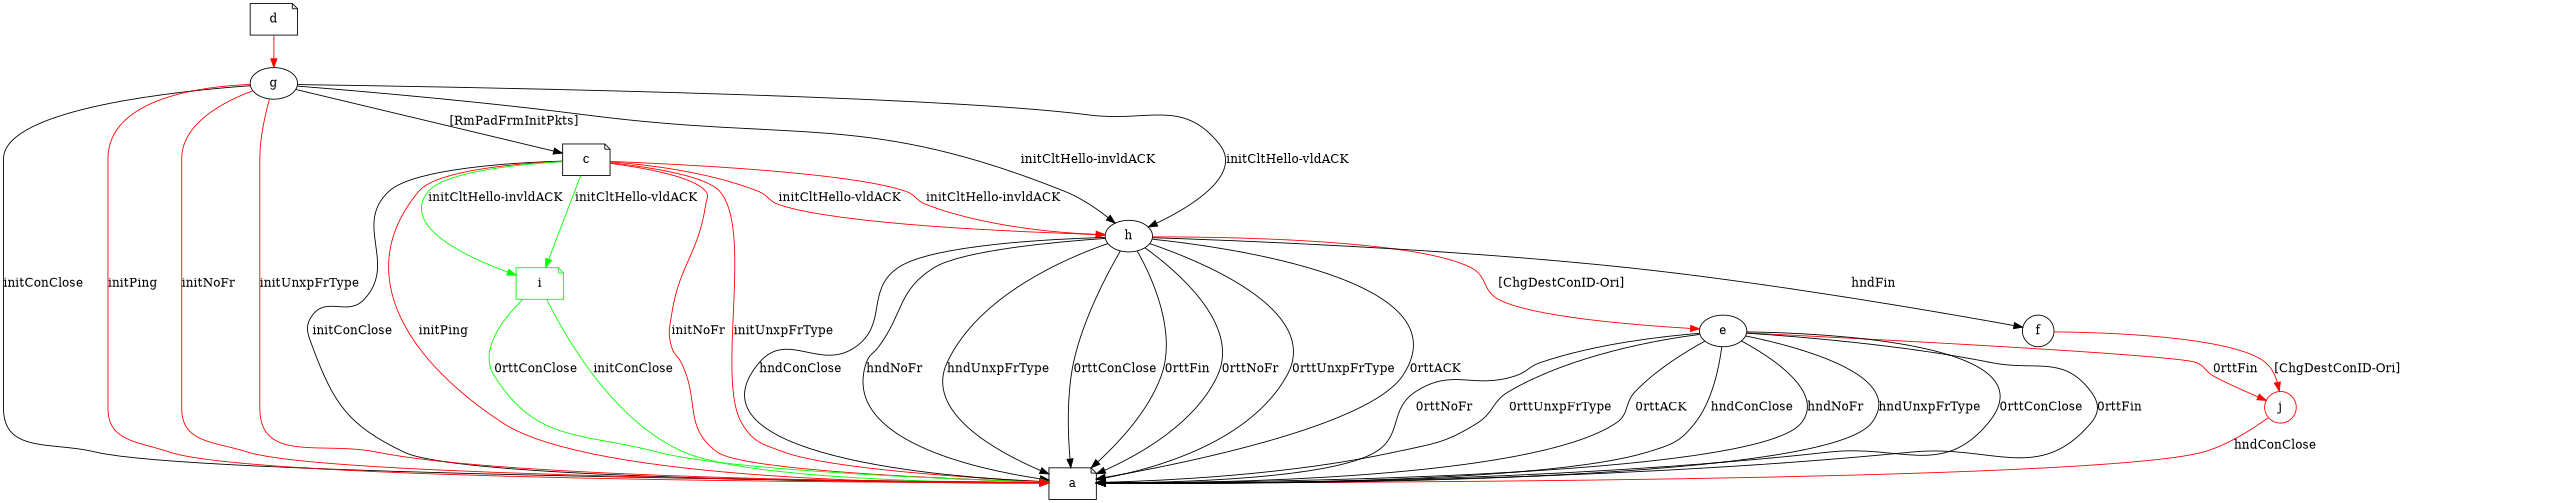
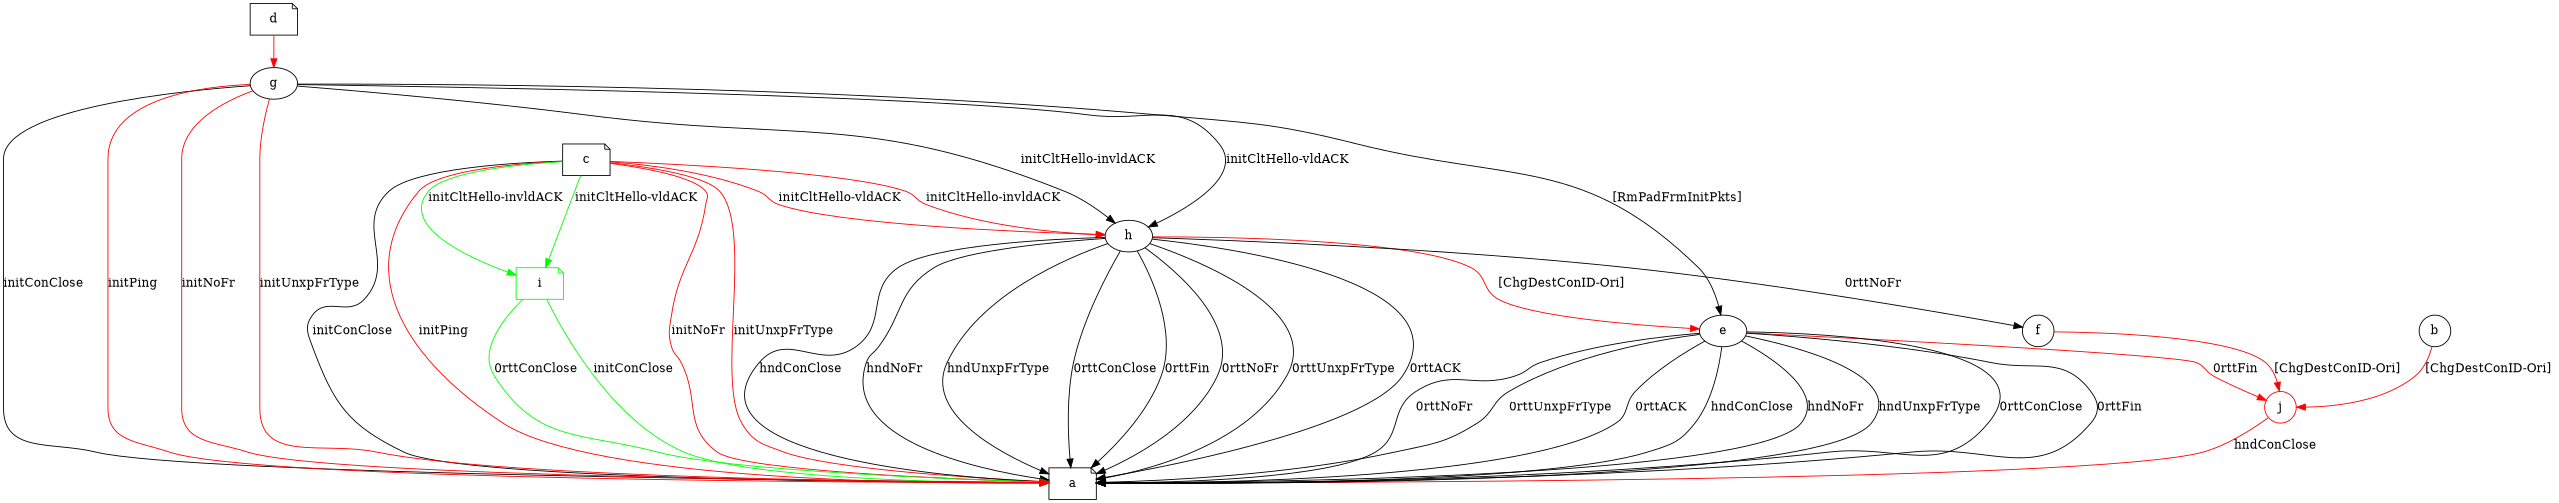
(425, 120) -> (1110, 111)
(1875, 284) -> (1875, 284)
none -> (2435, 331)
